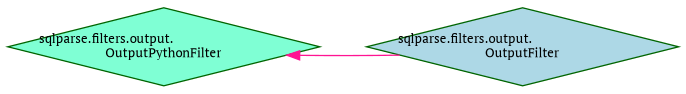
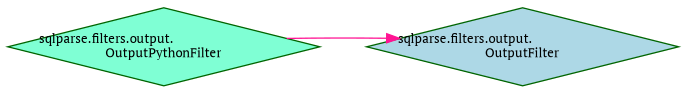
(350, 56) -> (336, 38)
